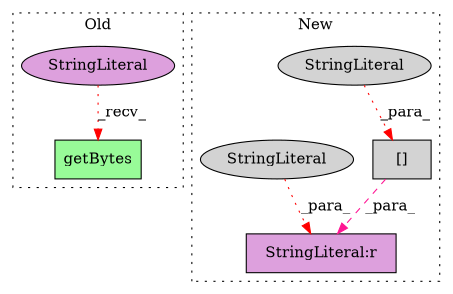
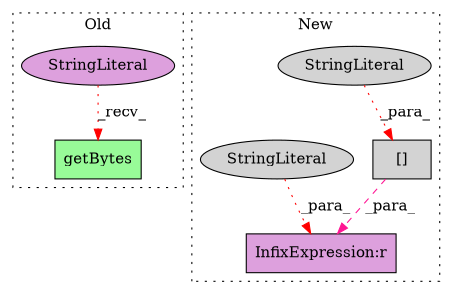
(321, 253) -> (321, 253)
